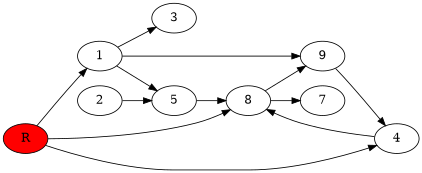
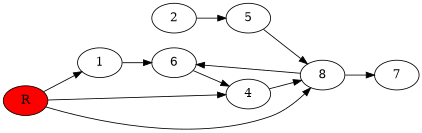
(174, 18) -> none
(323, 56) -> (174, 63)
(133, 76) -> none
